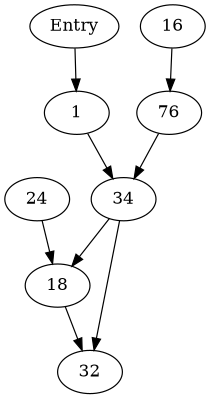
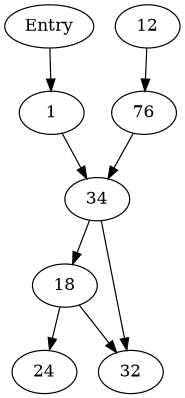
(173, 26) -> (148, 26)
(46, 236) -> (56, 323)
